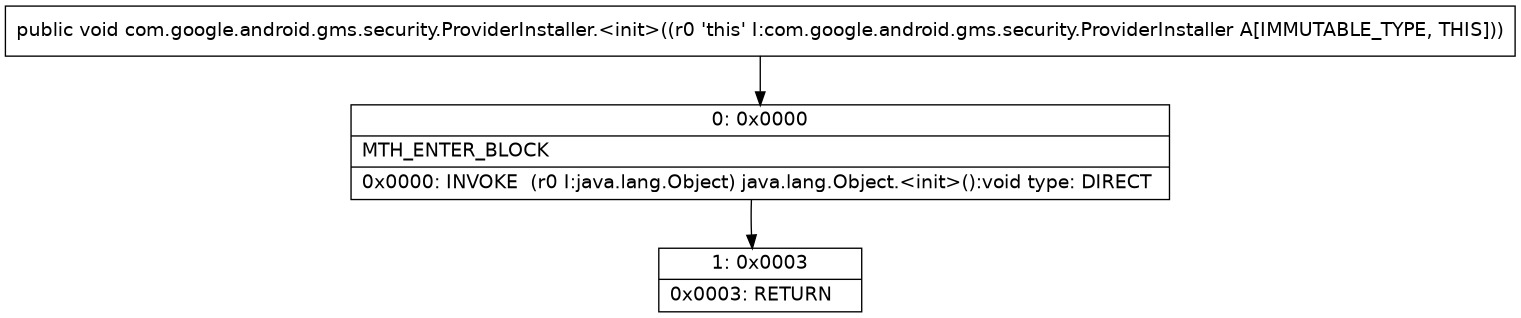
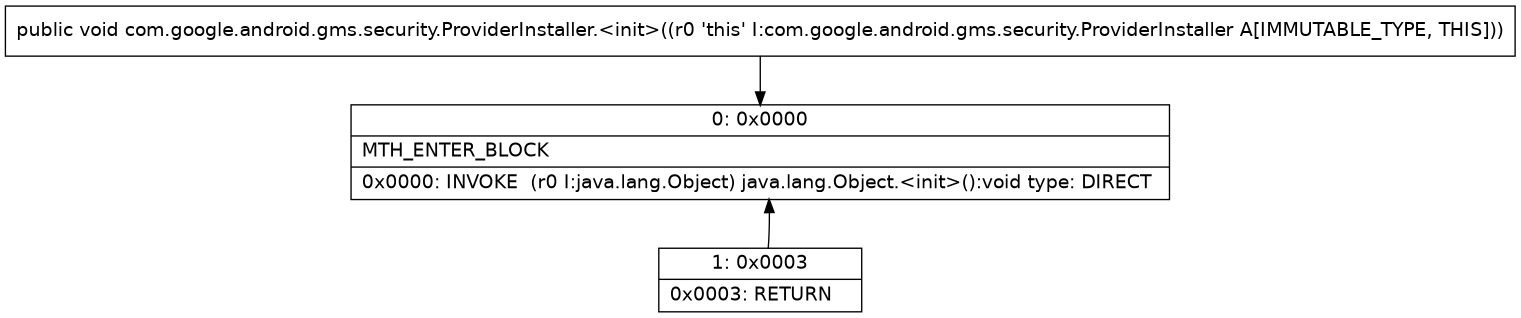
(751, 217) -> (769, 231)
